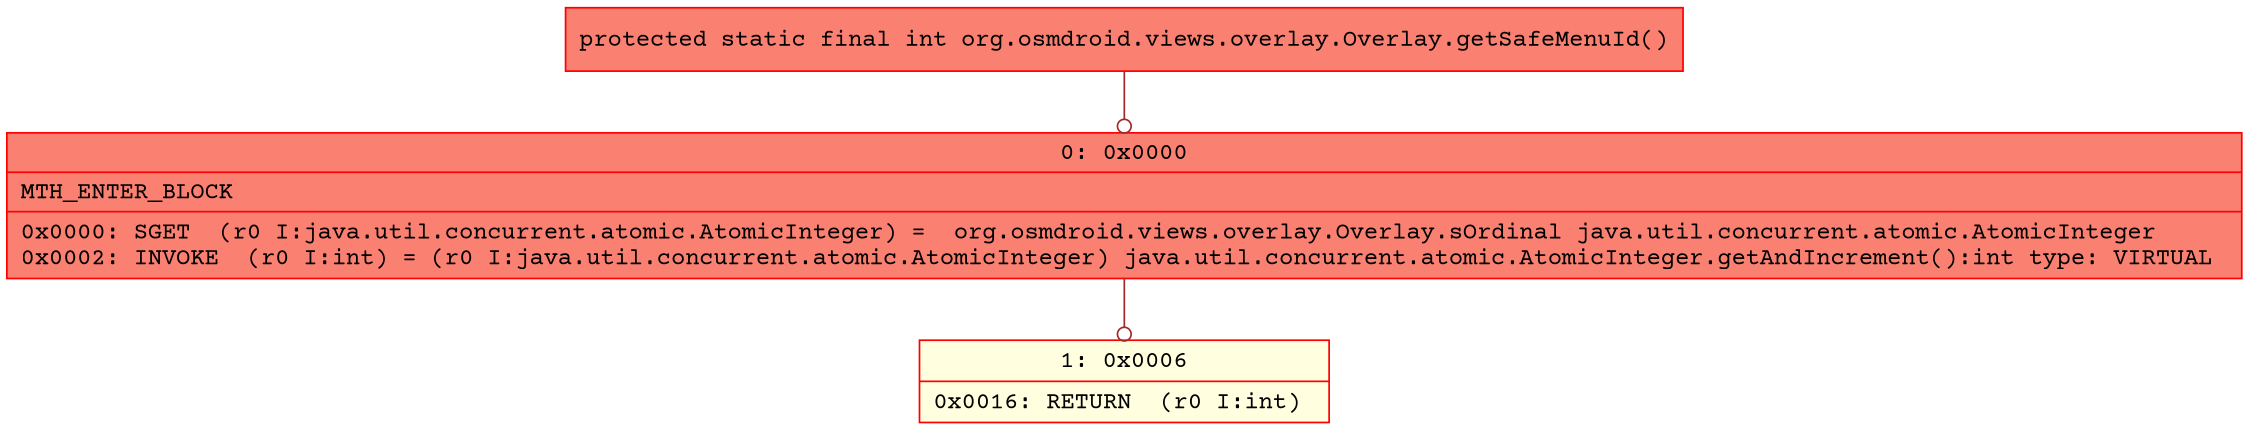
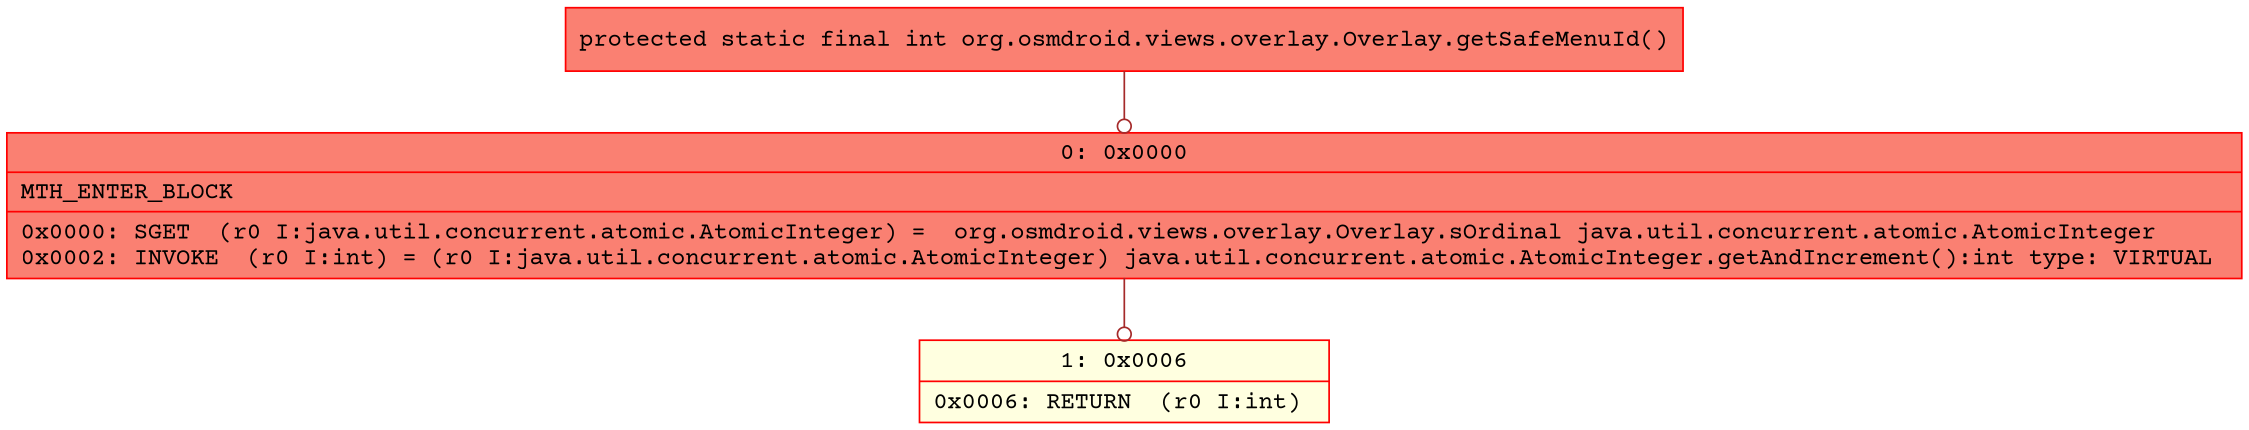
(1124, 401) -> (1124, 401)
